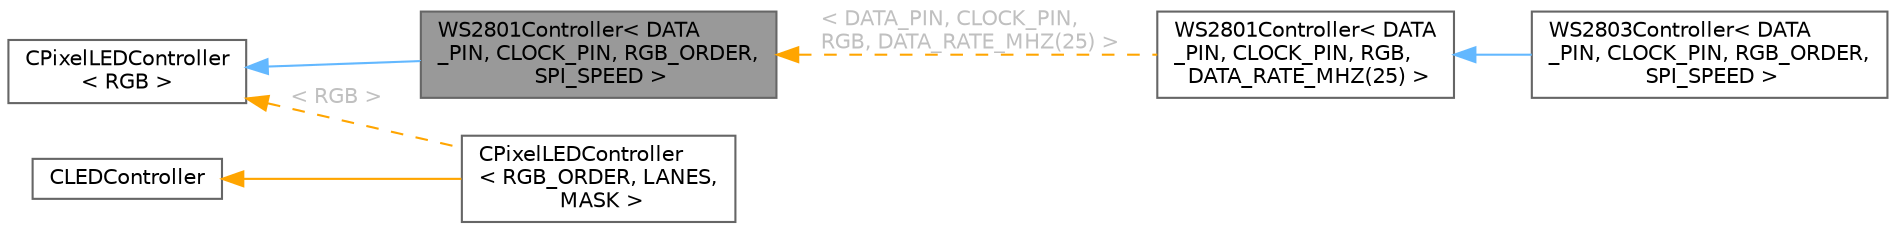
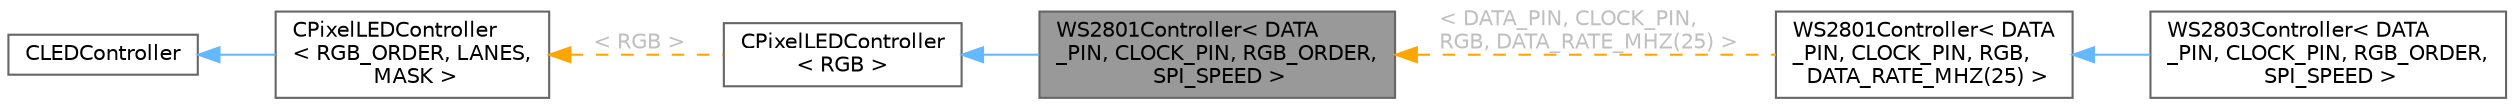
(365, 126) -> (647, 55)
(353, 179) -> (248, 55)
